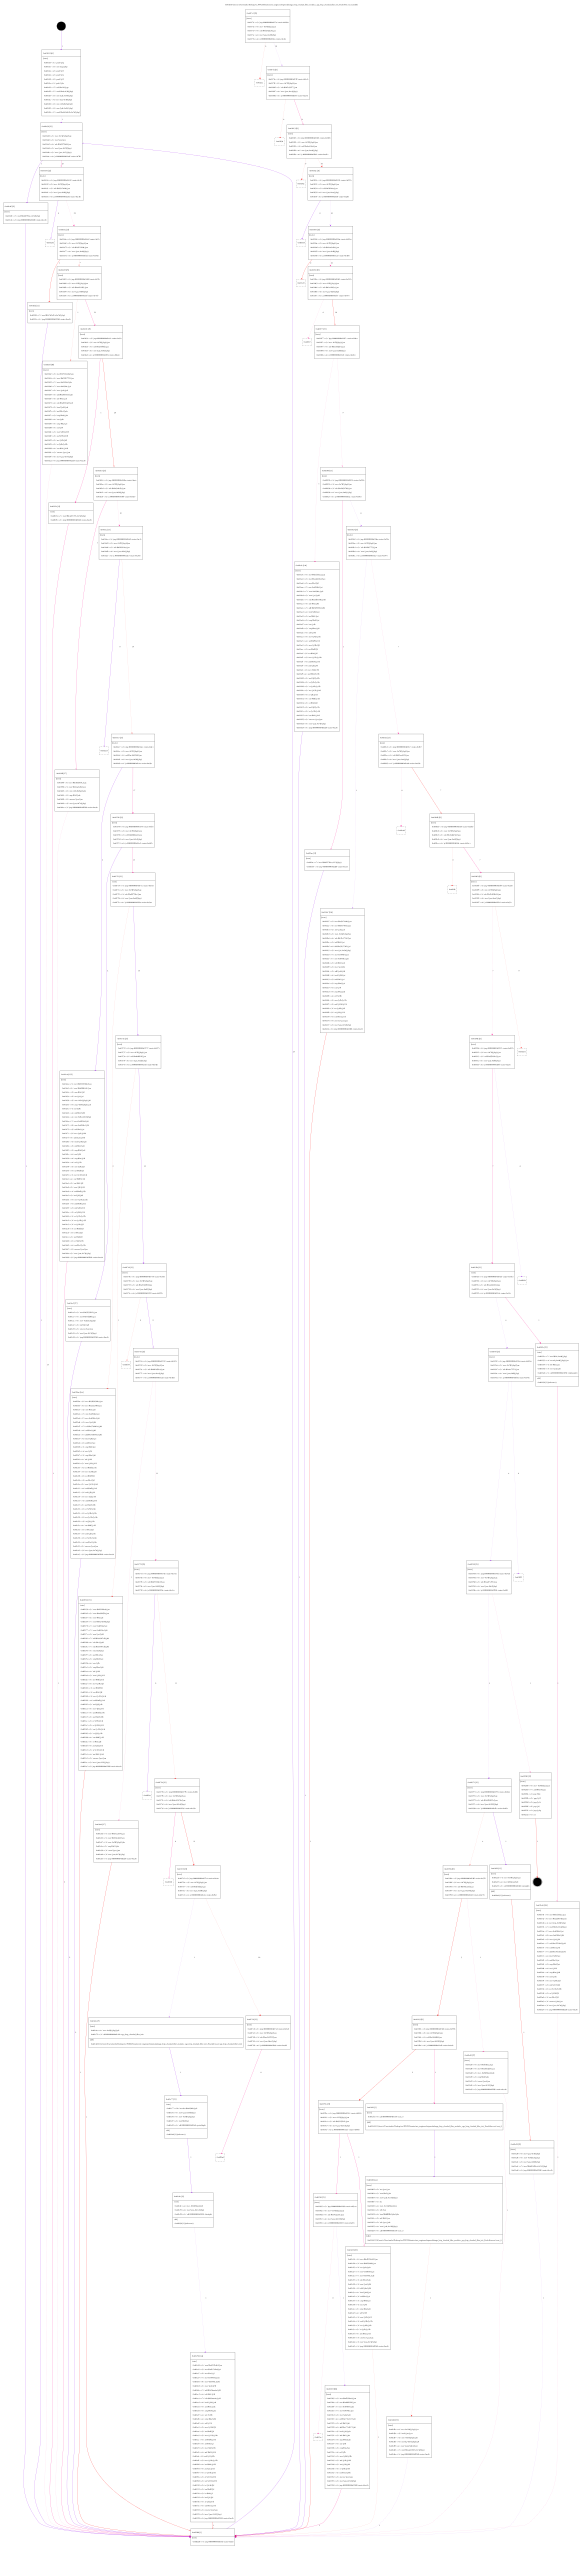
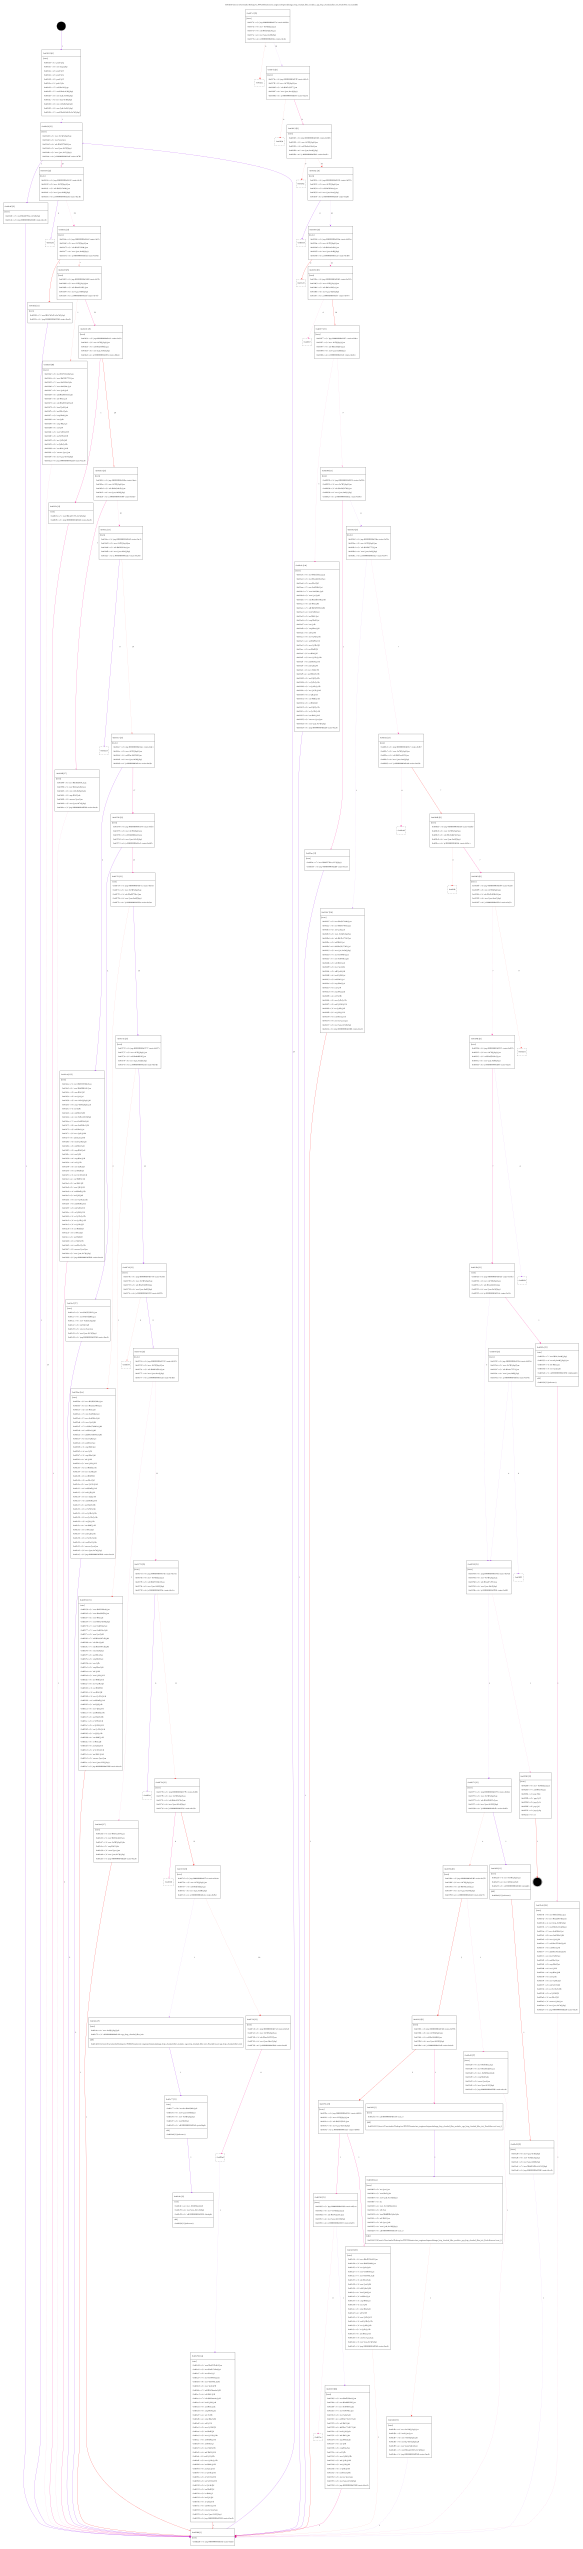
(501, 1322) -> (484, 1429)
(200, 2290) -> (217, 2256)
